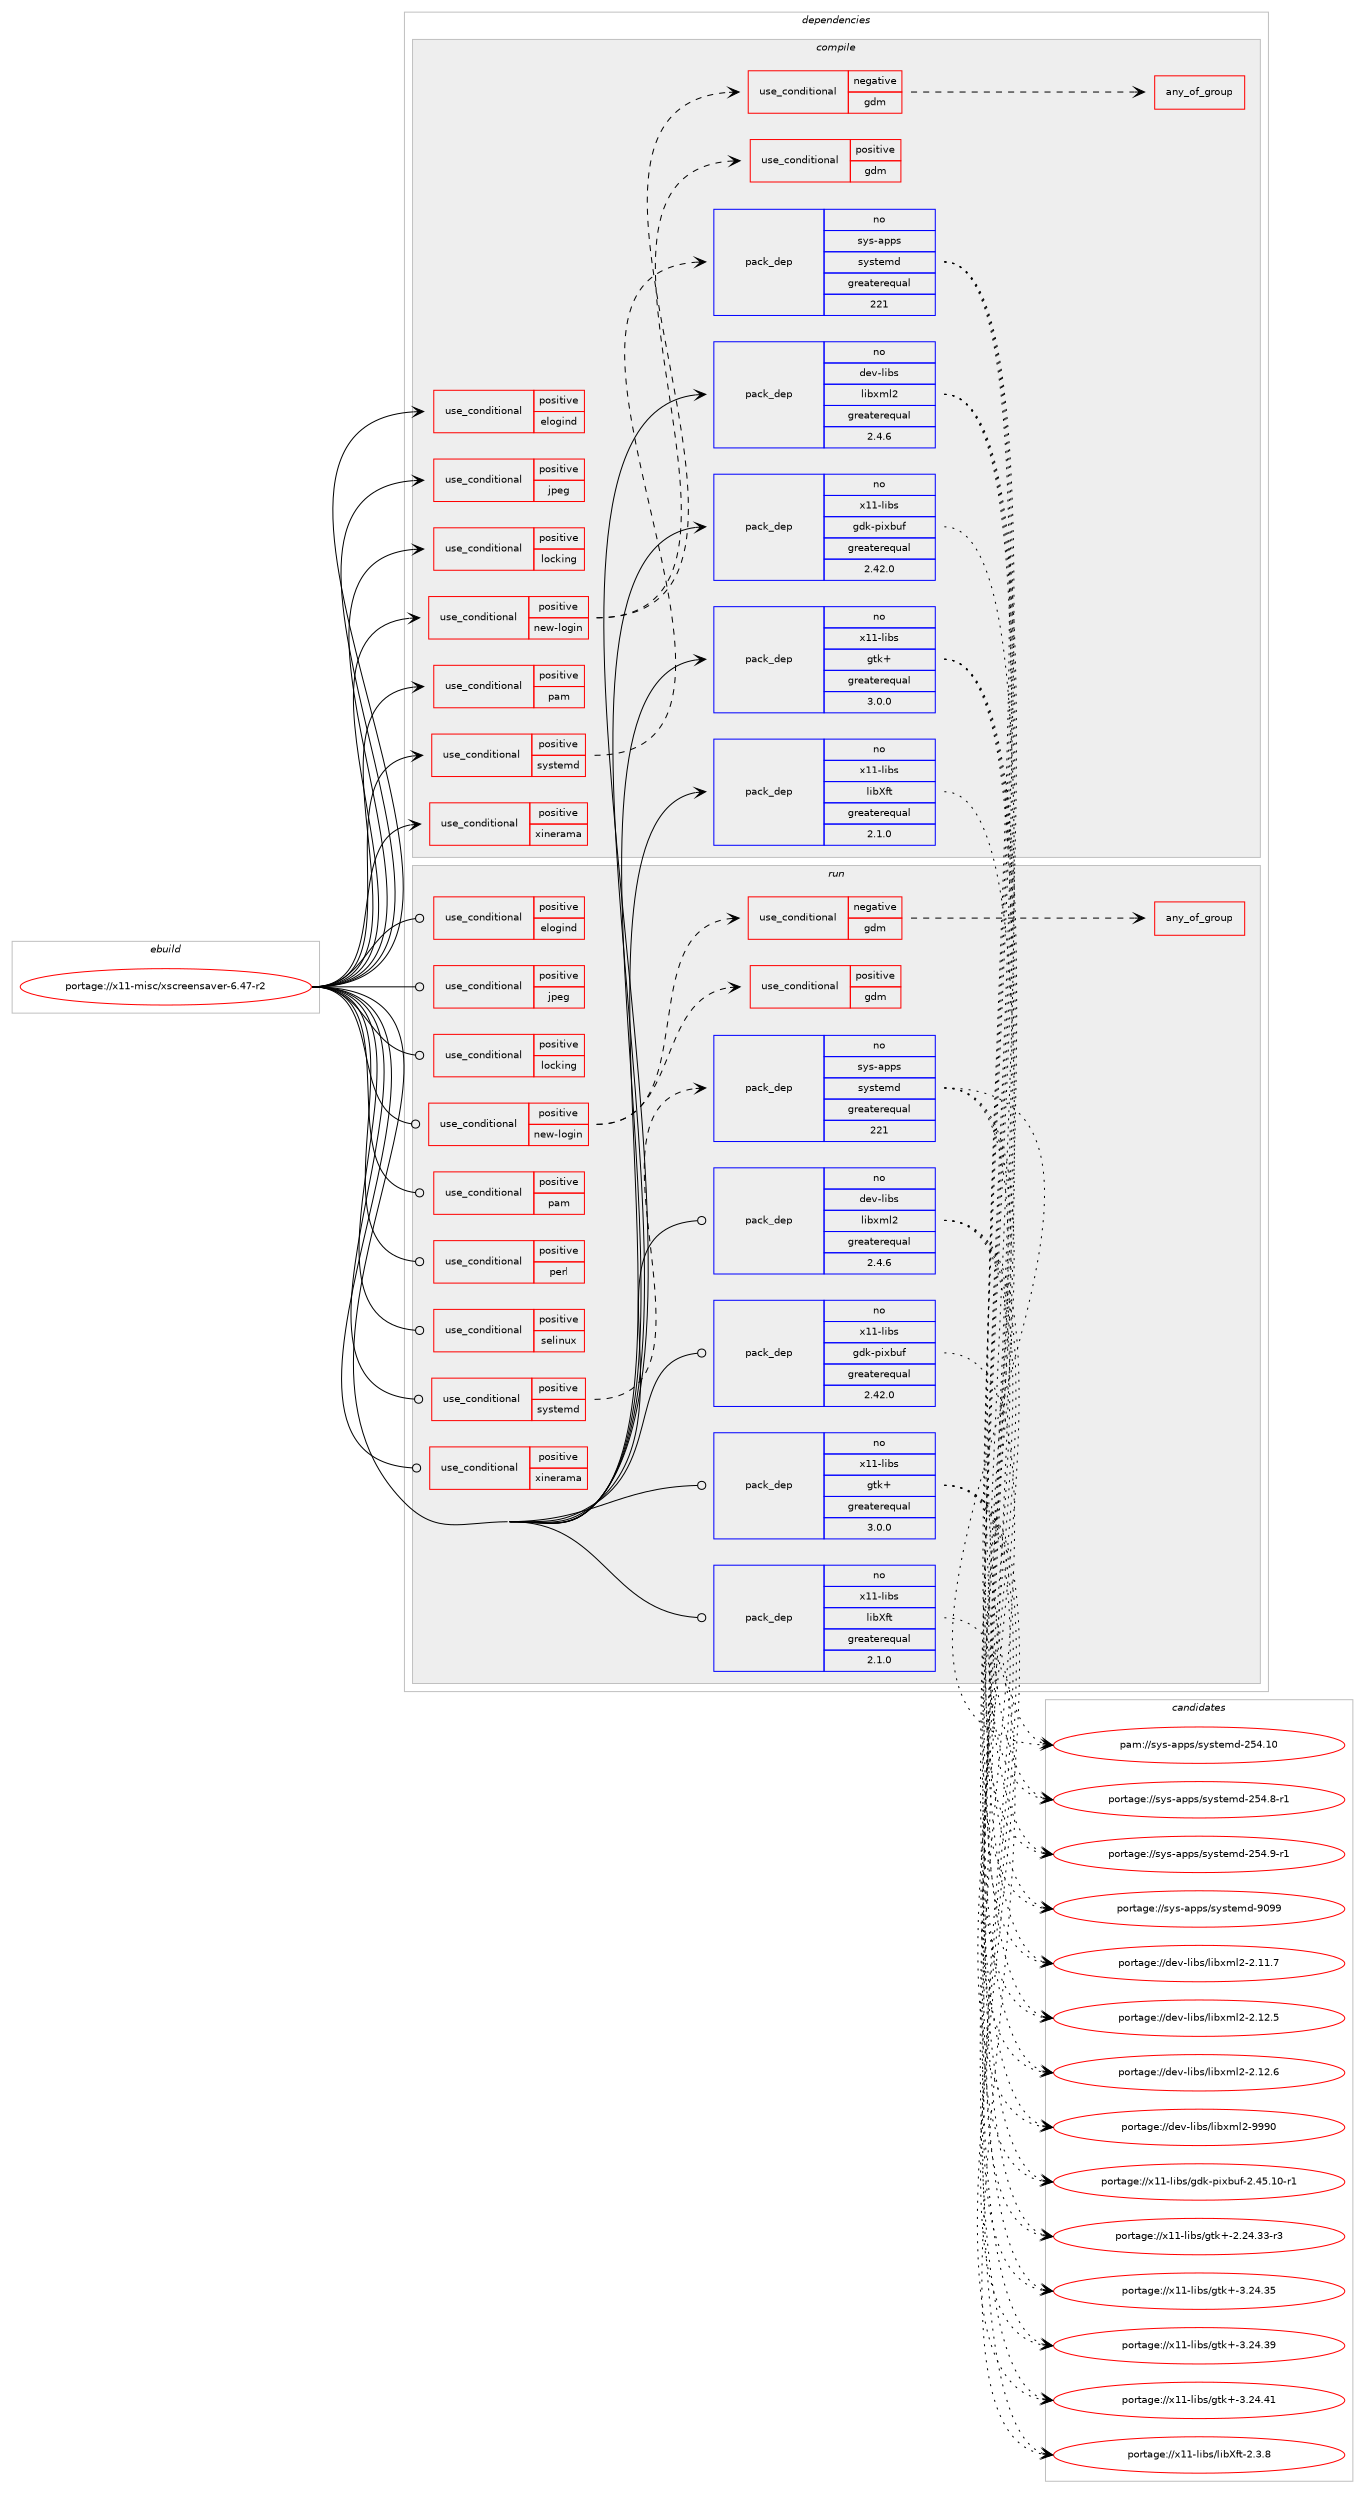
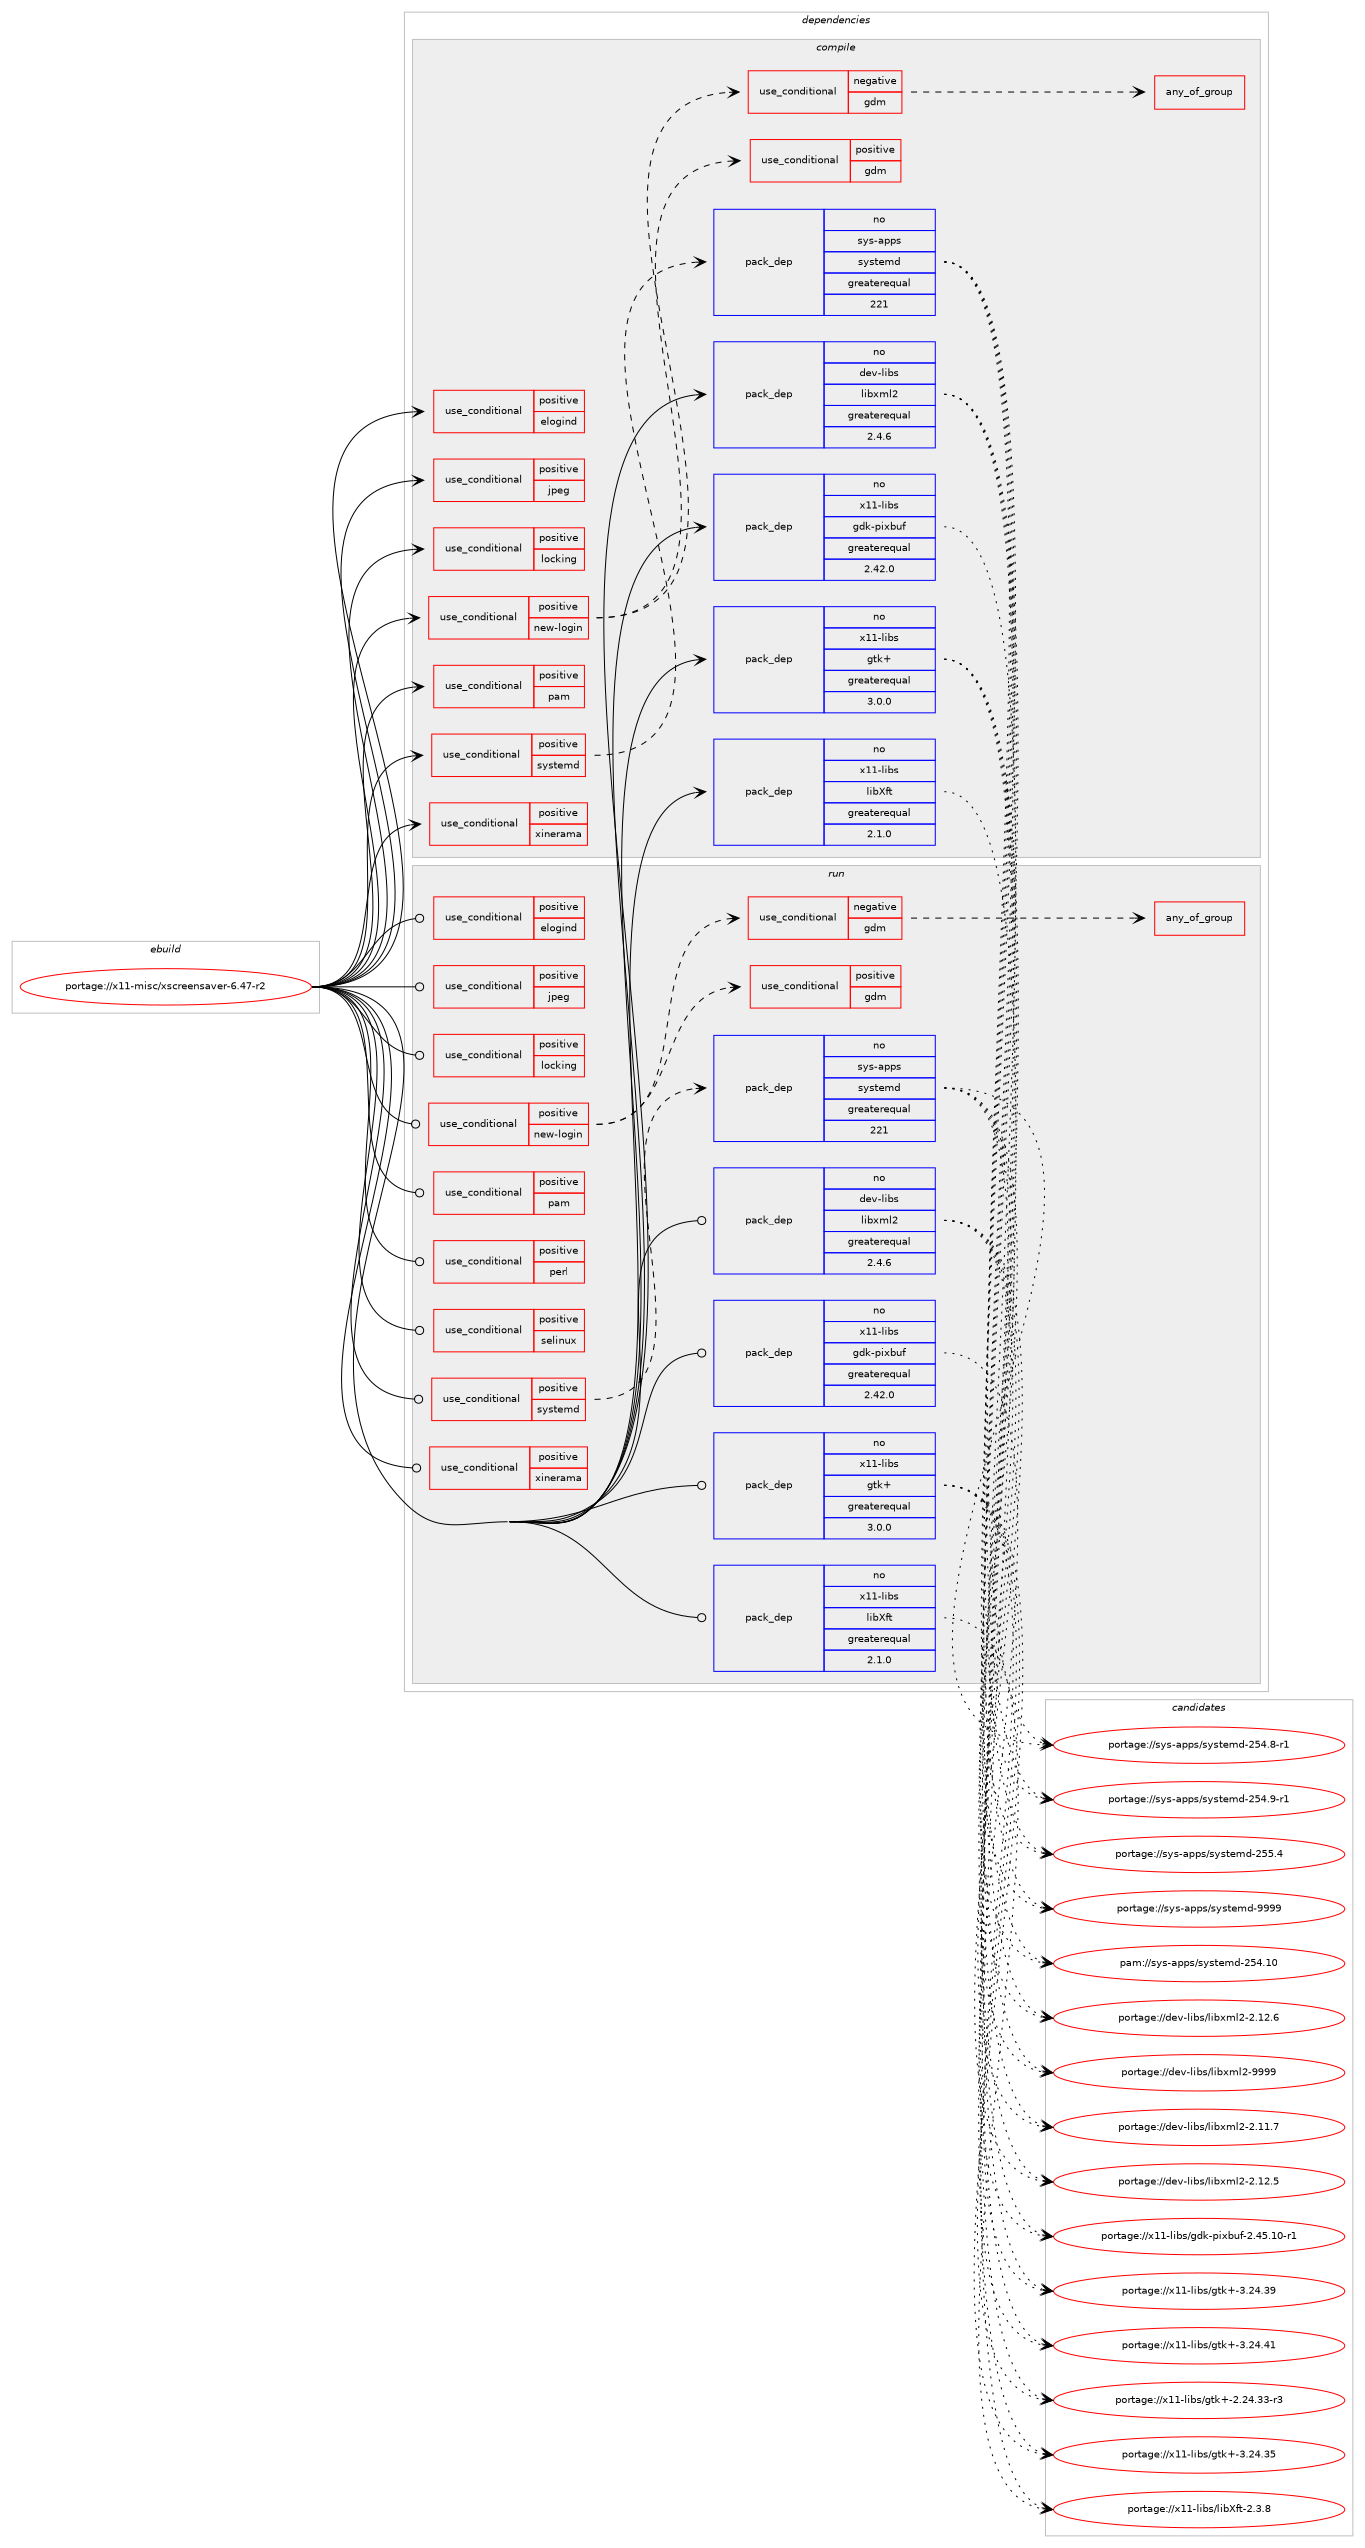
none -> (1199, 1854)
(1199, 1909) -> (1199, 1909)
(1199, 2127) -> (1199, 2073)
